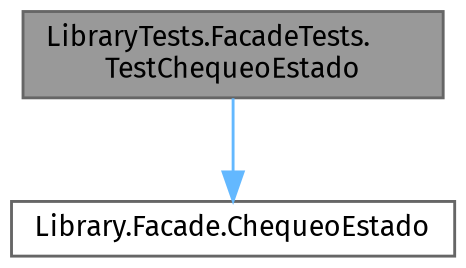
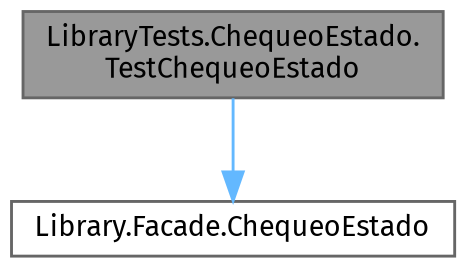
(233, 55) -> (233, 55)
